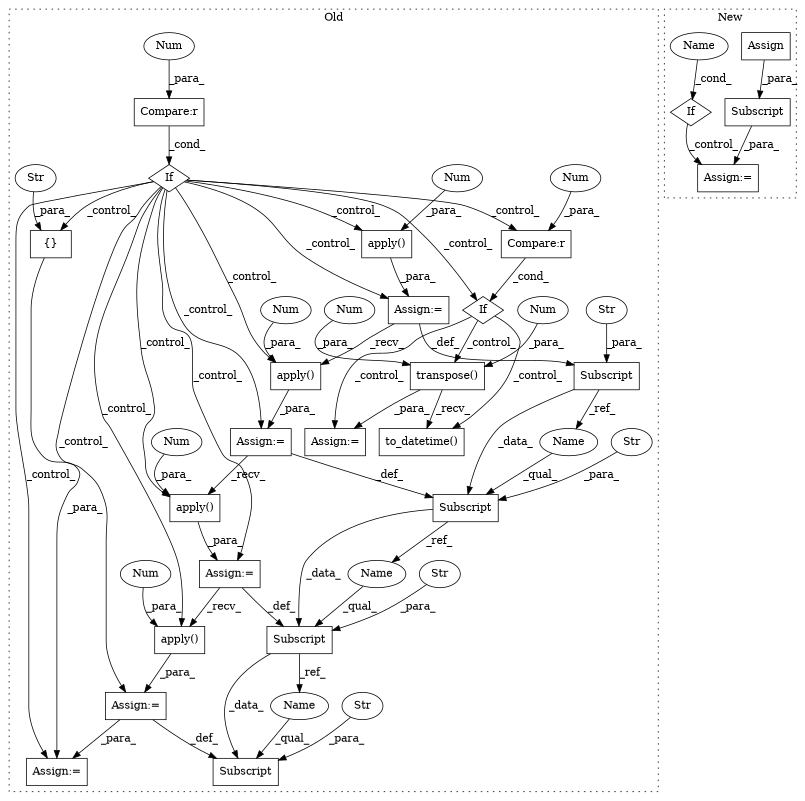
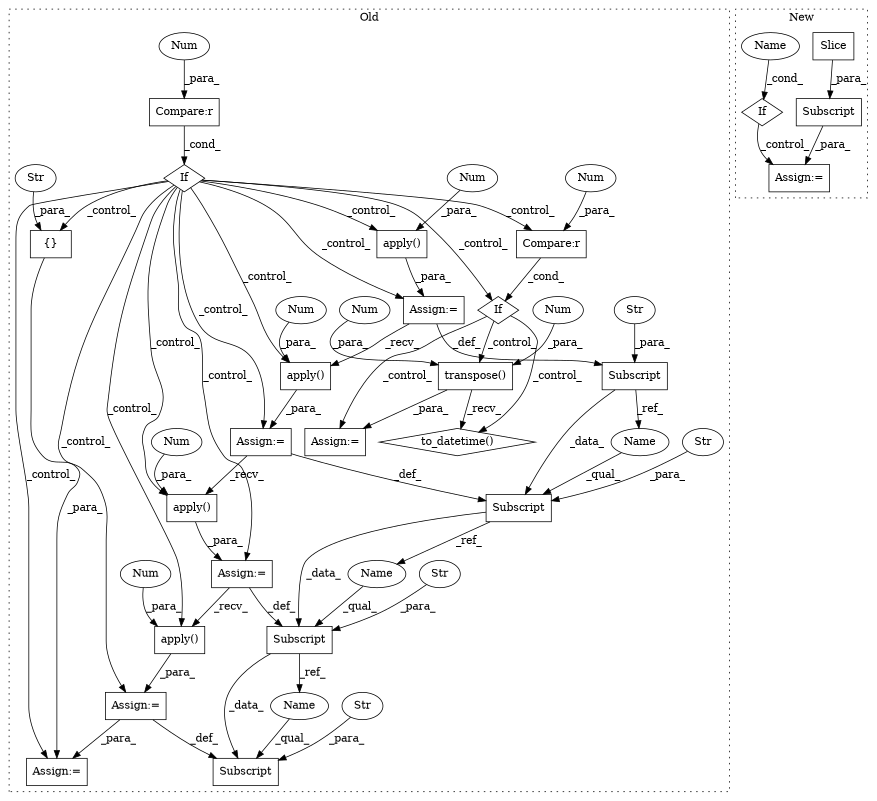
(766, 46) -> (833, 46)
(422, 442) -> (457, 442)
